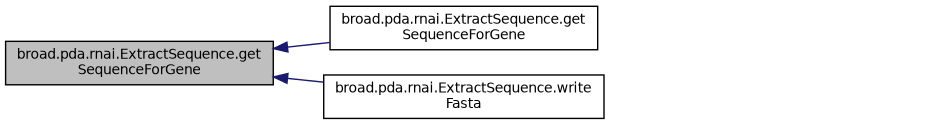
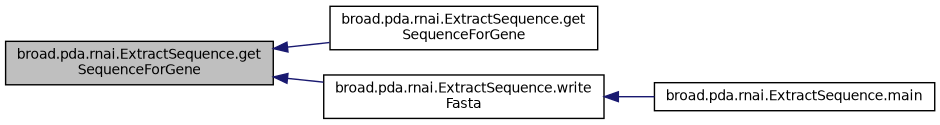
none -> (795, 97)
